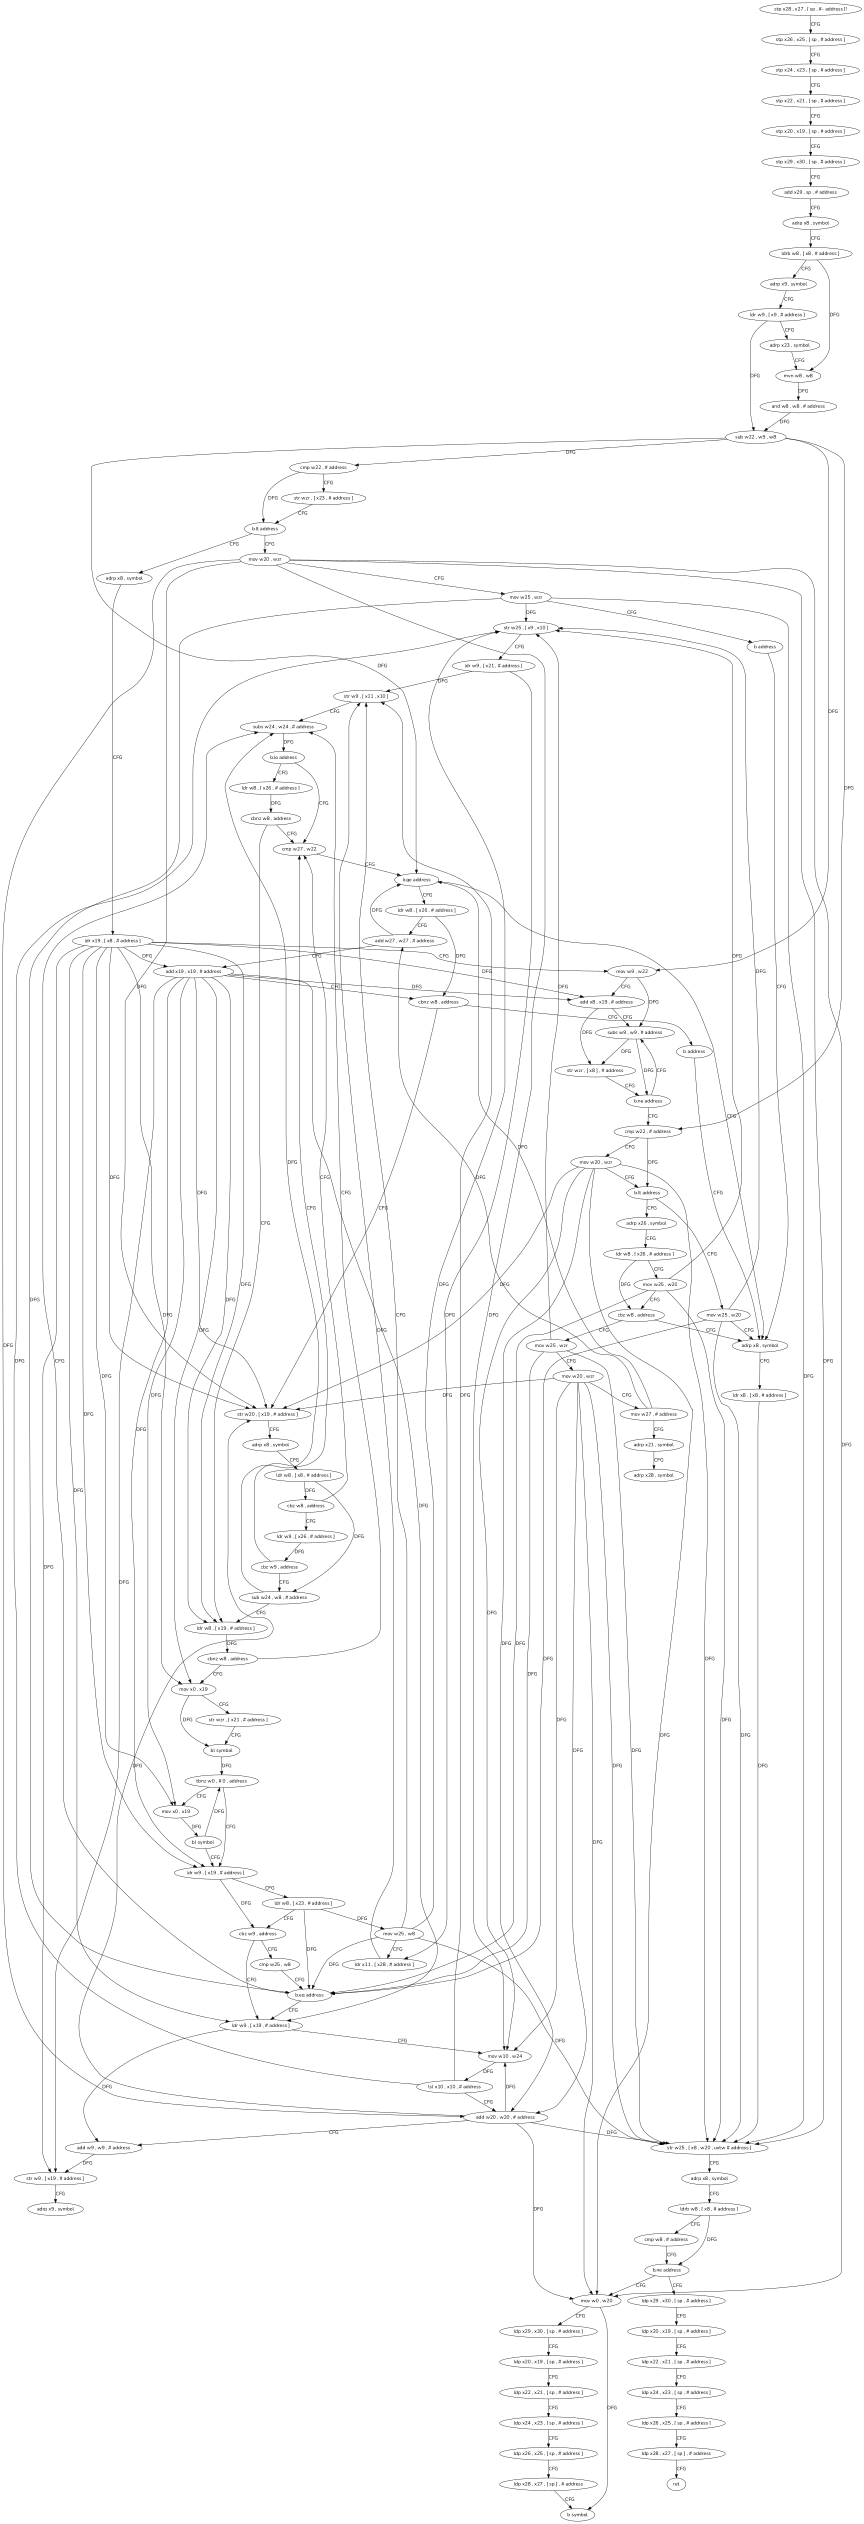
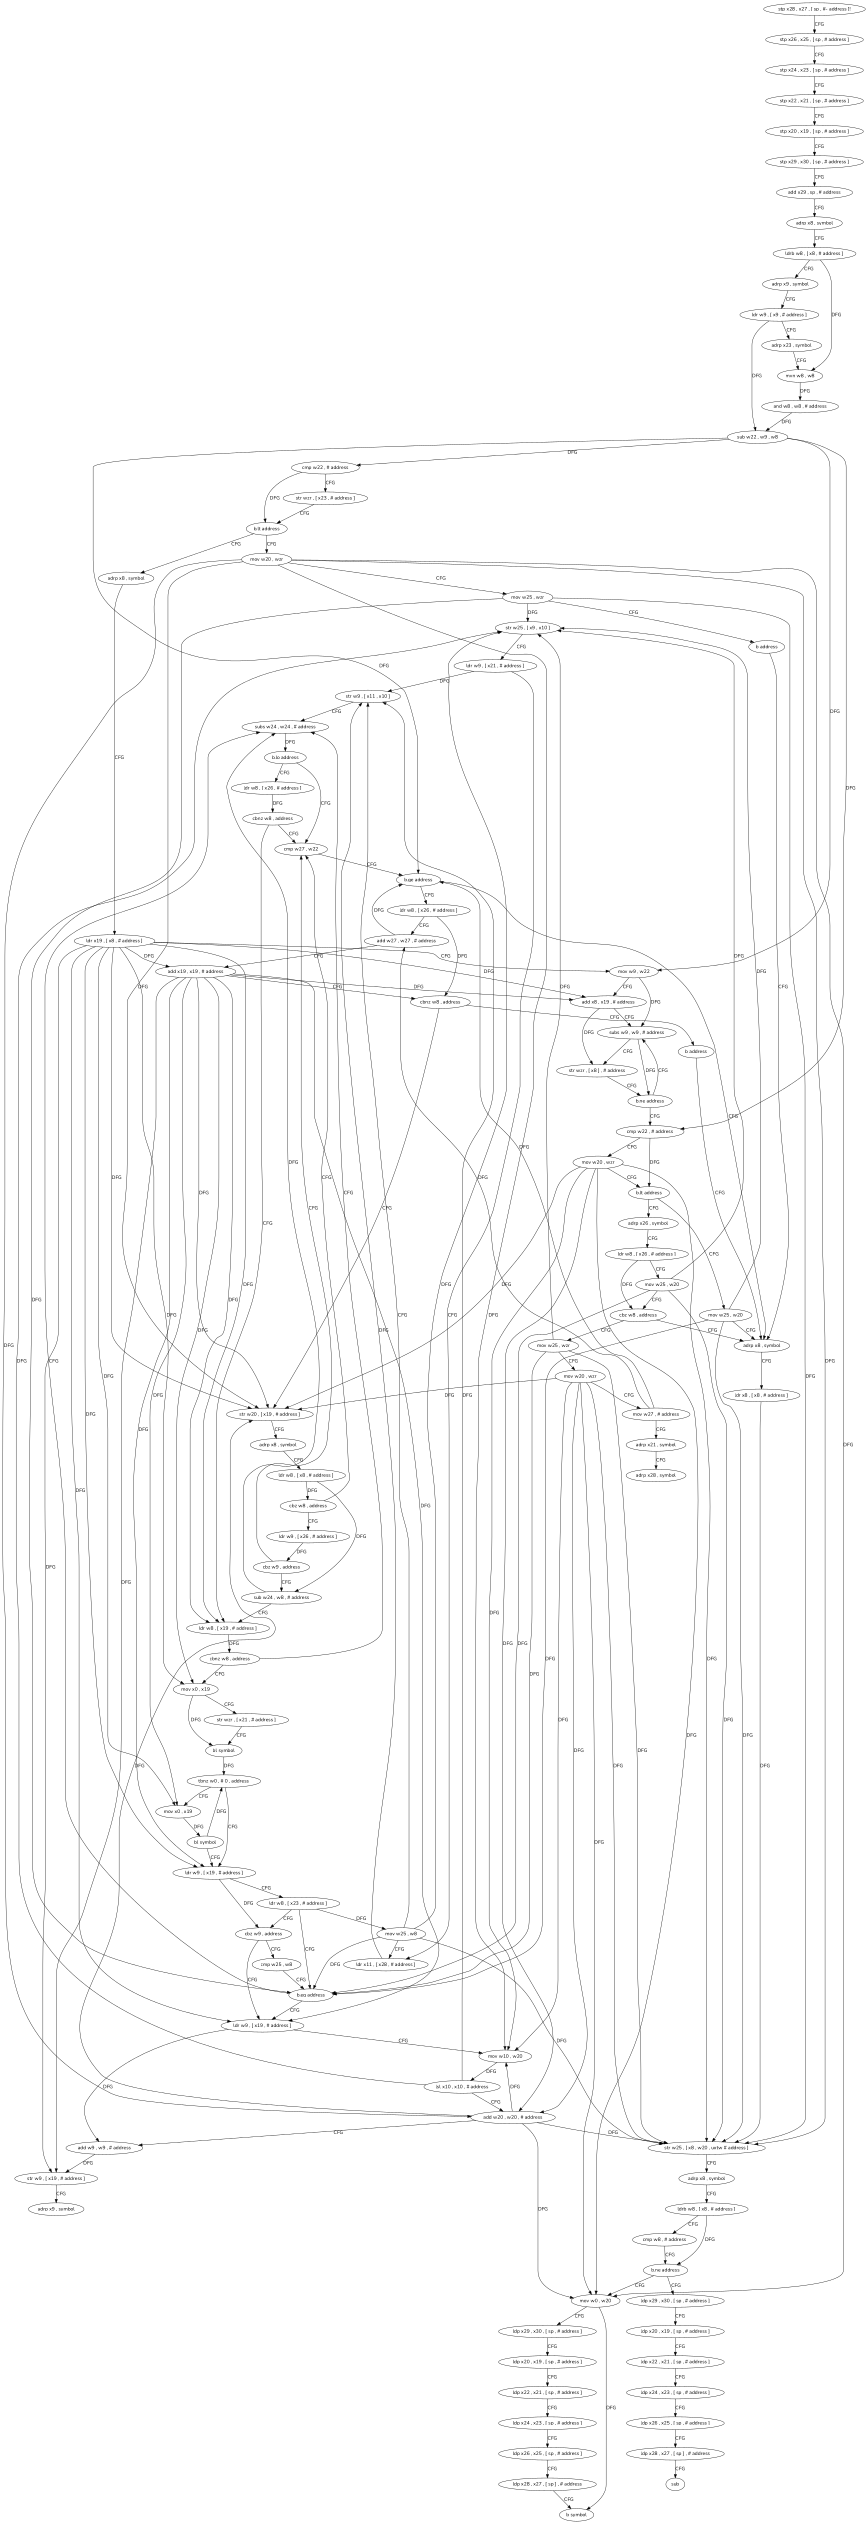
(626, 1052) -> (628, 1052)
(450, 1315) -> (453, 1315)
(312, 1949) -> (310, 1949)
(505, 2056) -> (505, 2056)
(676, 2484) -> (675, 2484)
